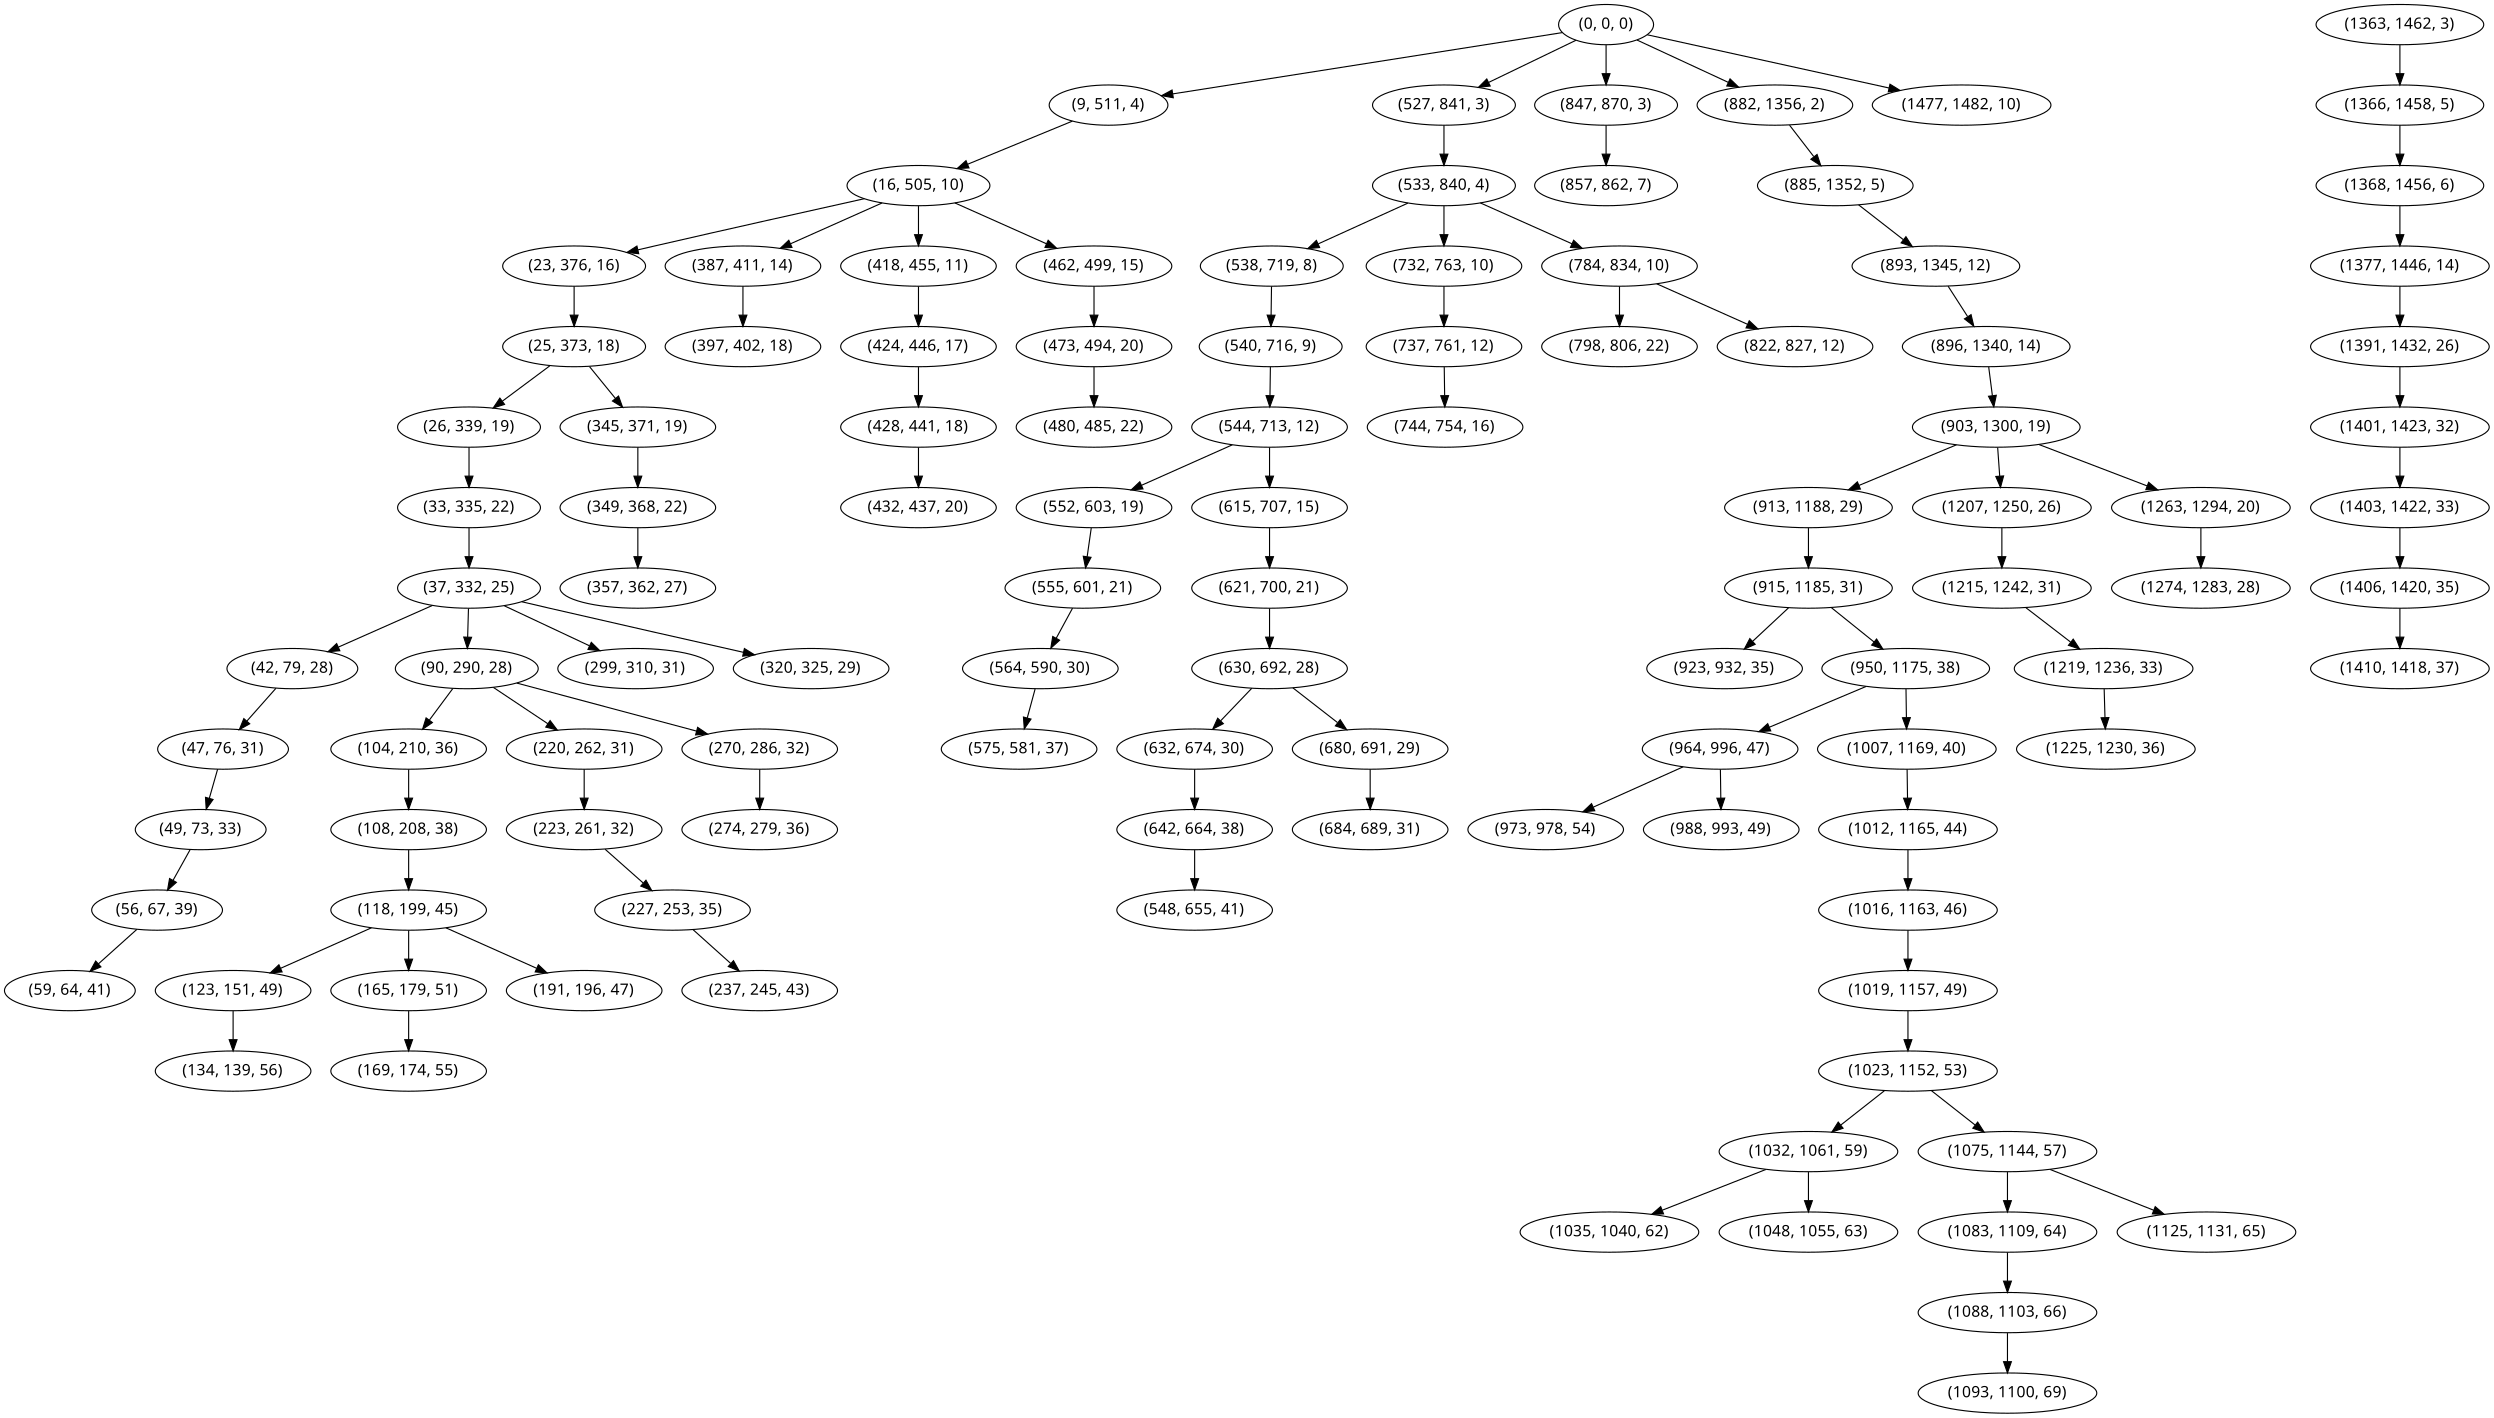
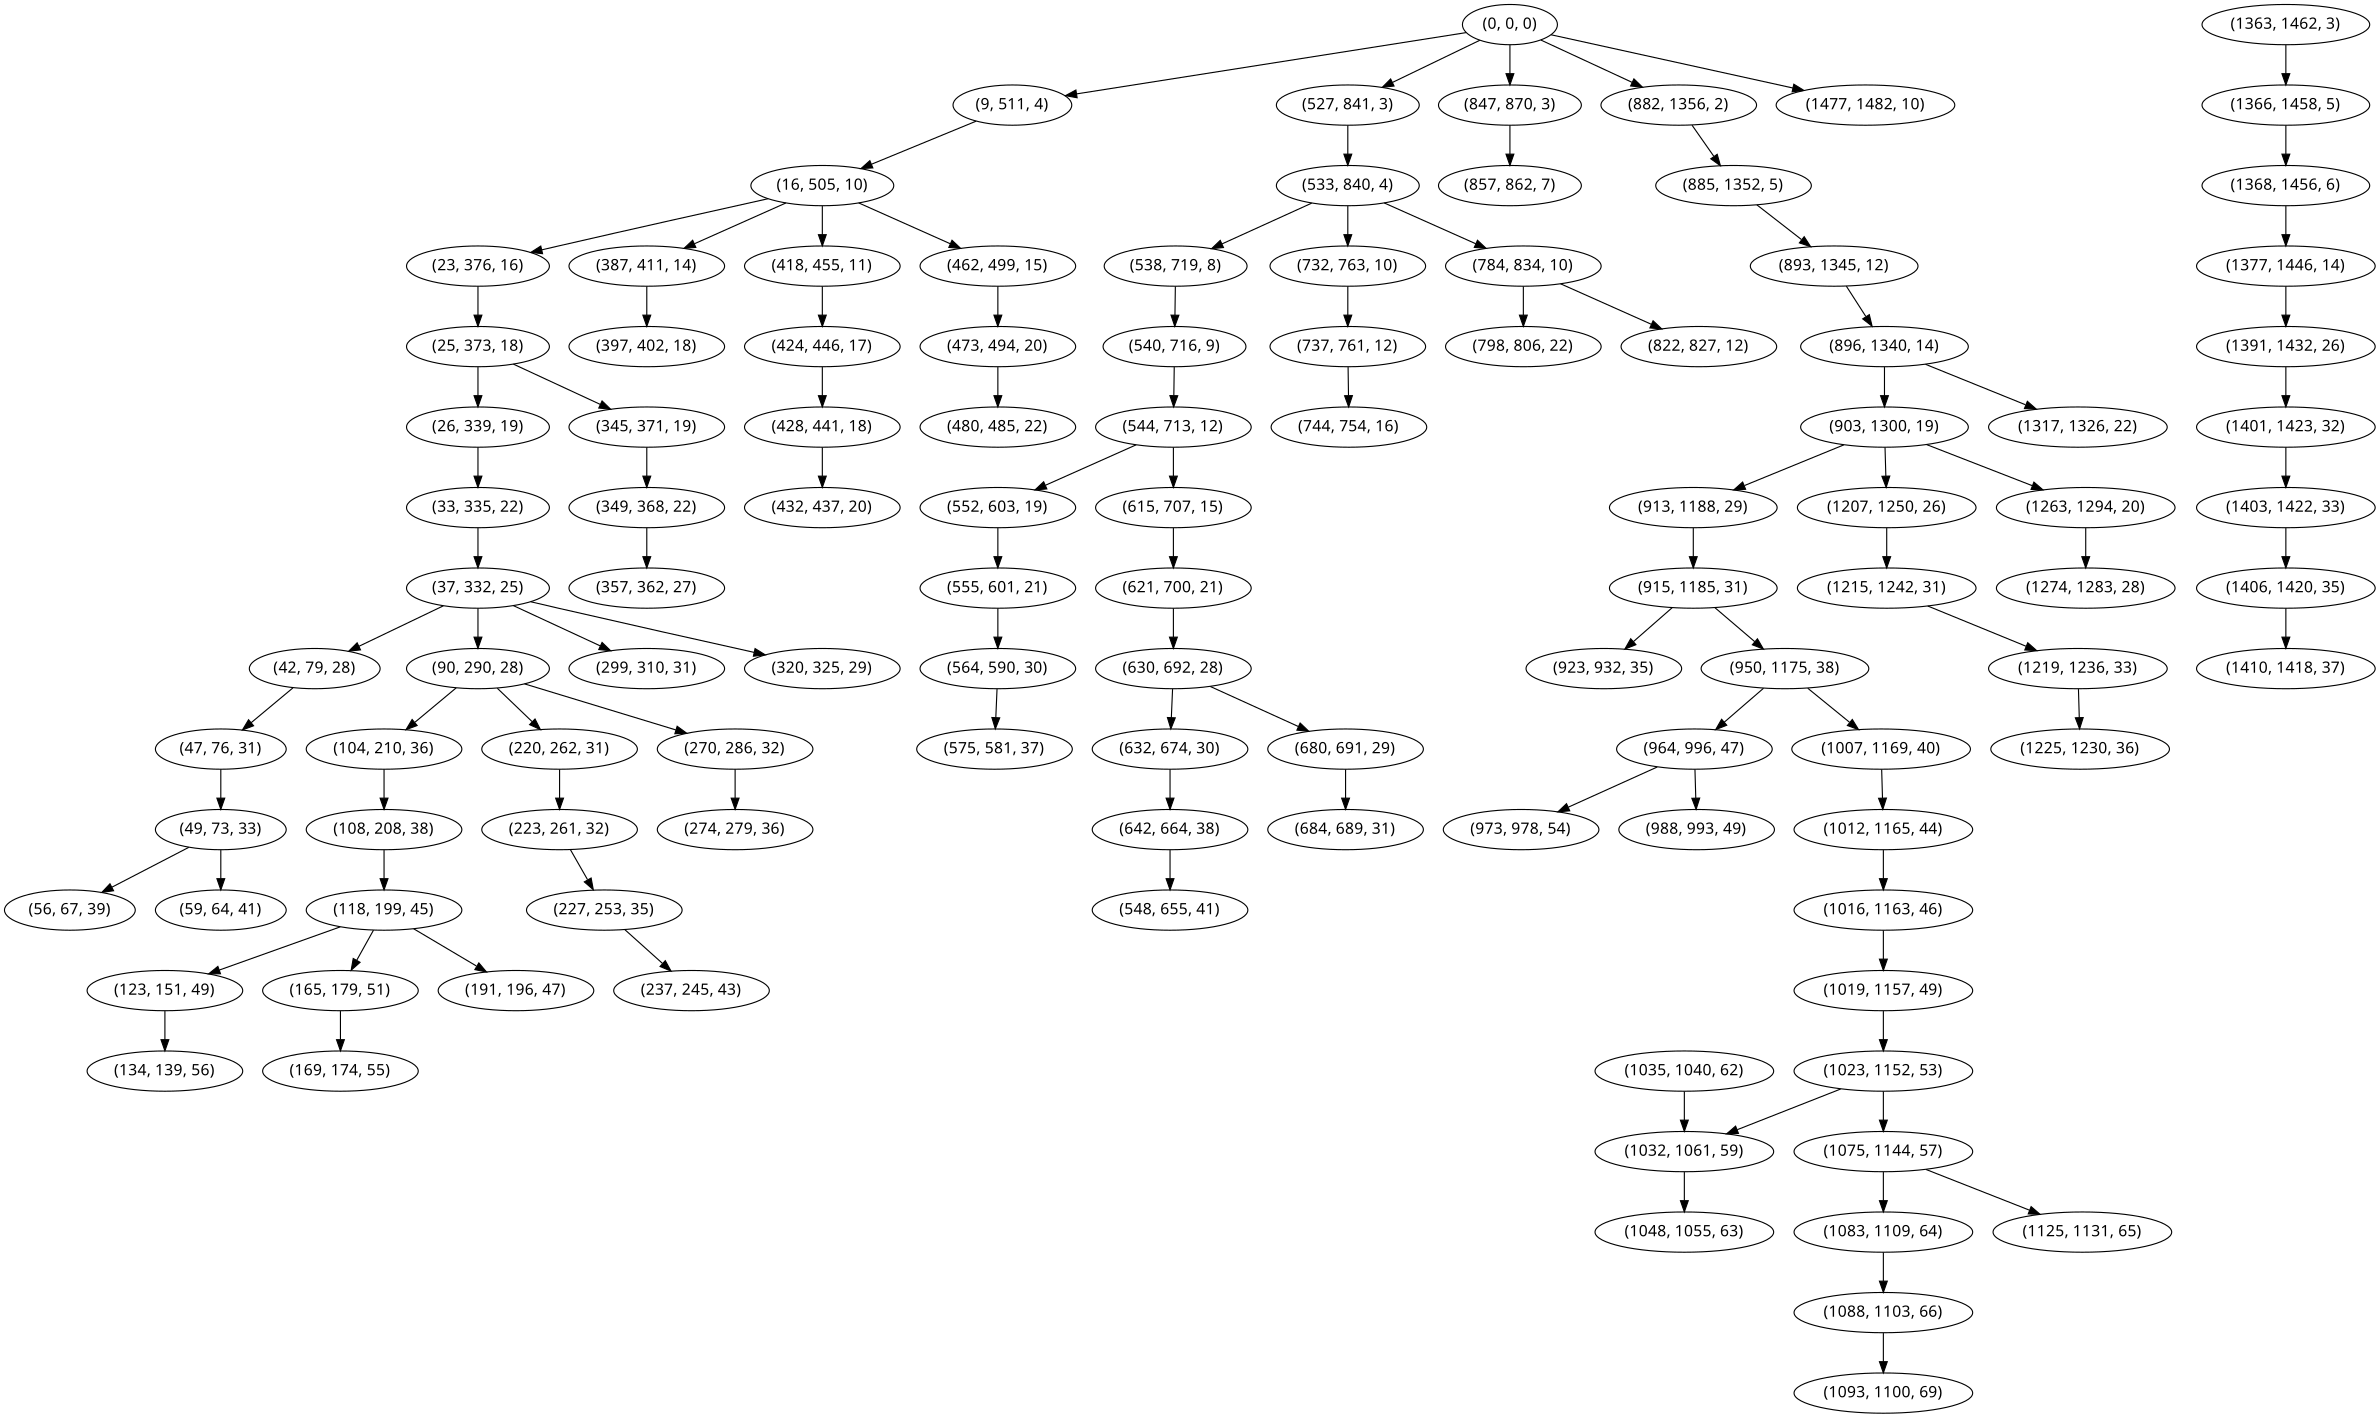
none -> (2078, 427)
(118, 947) -> (221, 864)
(1714, 1190) -> (1684, 1106)
